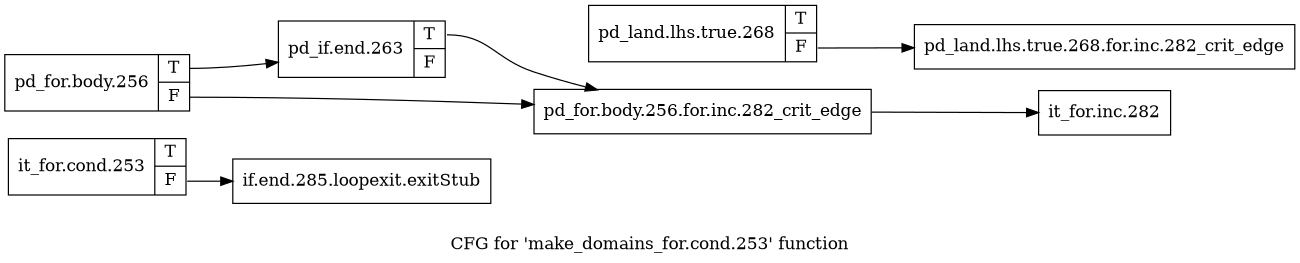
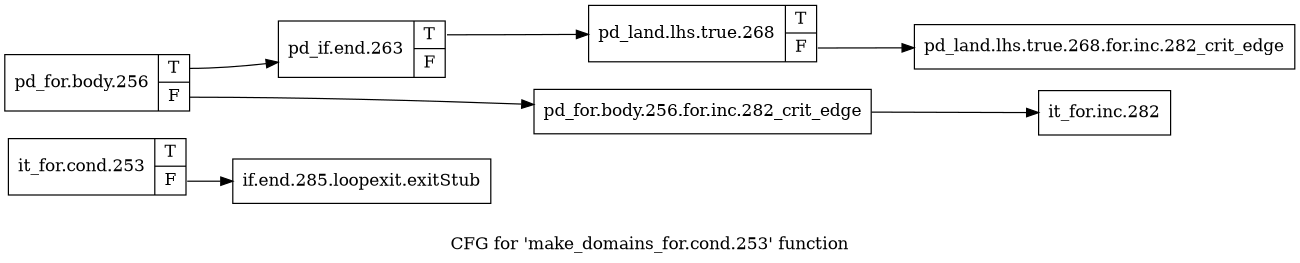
(515, 63) -> (512, 35)
